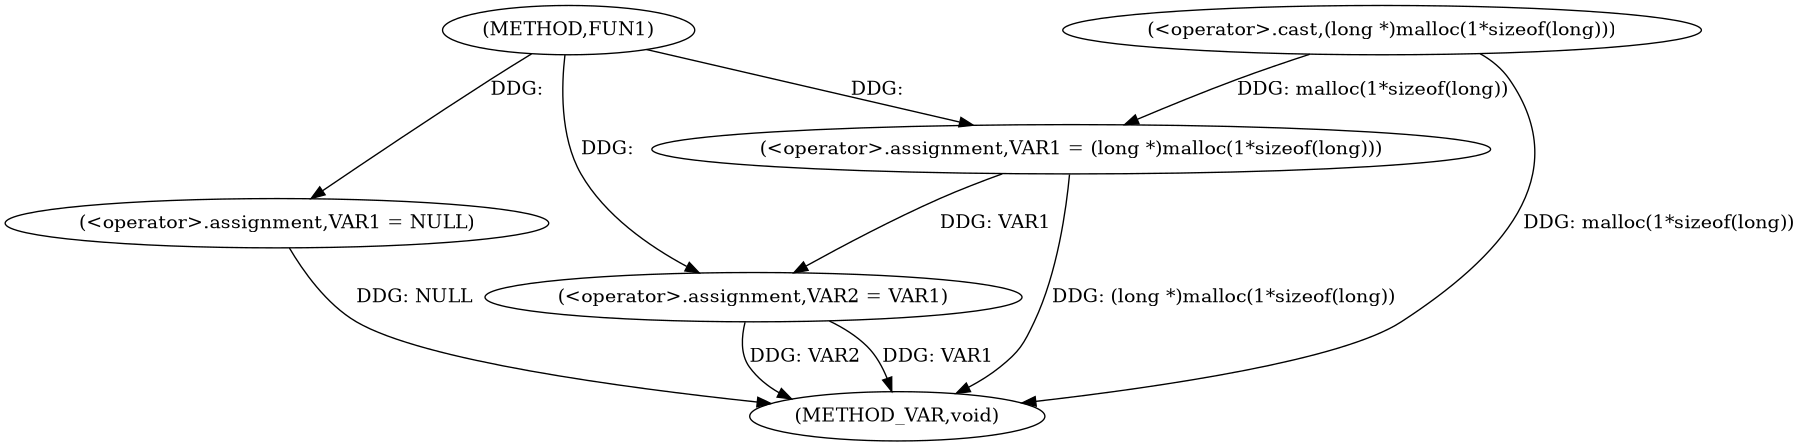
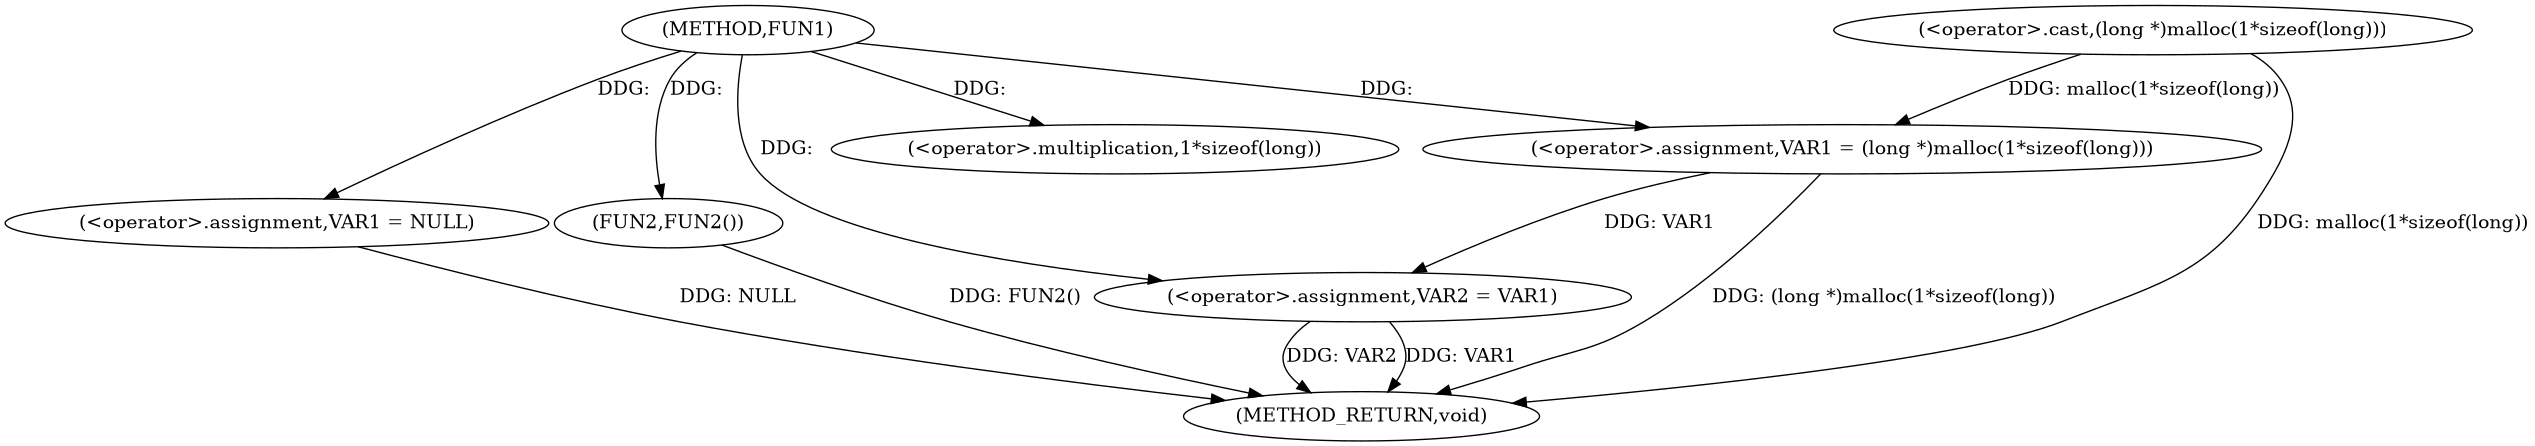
none -> (1115, 149)
none -> (669, 223)
(897, 416) -> (1362, 416)
